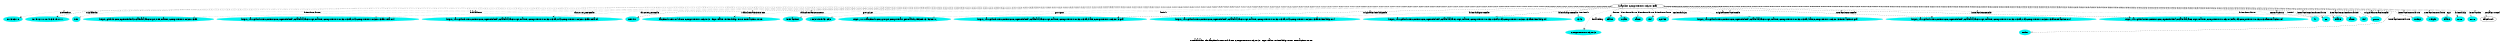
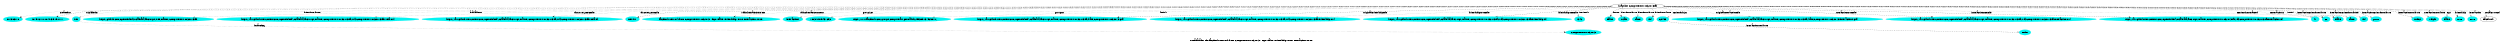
(1600, 13) -> (821, 30)
(2248, 13) -> (2248, 13)
(2377, 13) -> (2377, 13)
(2386, 19) -> (1842, 29)
